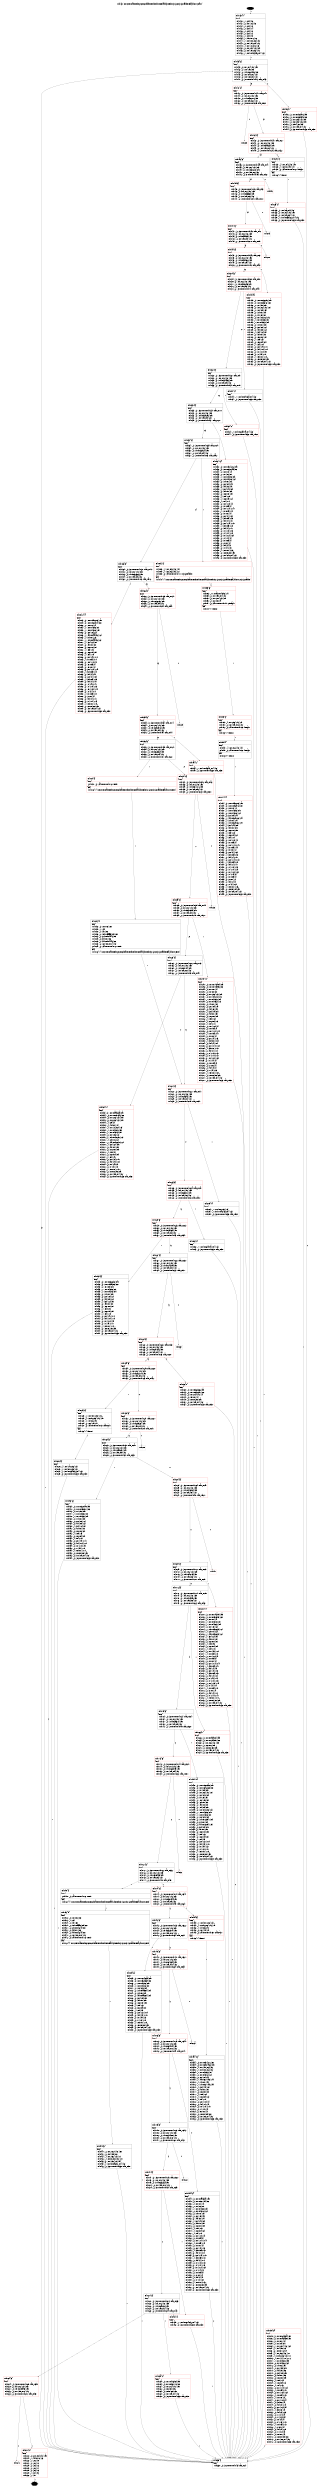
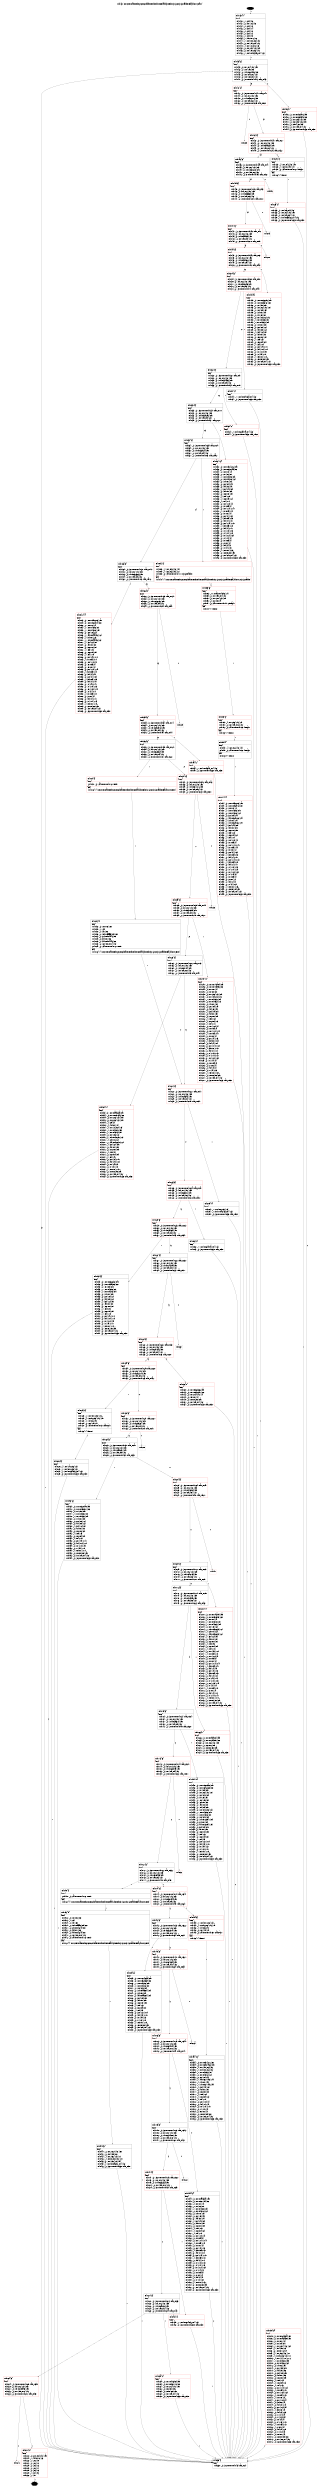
(263, 1416) -> none
